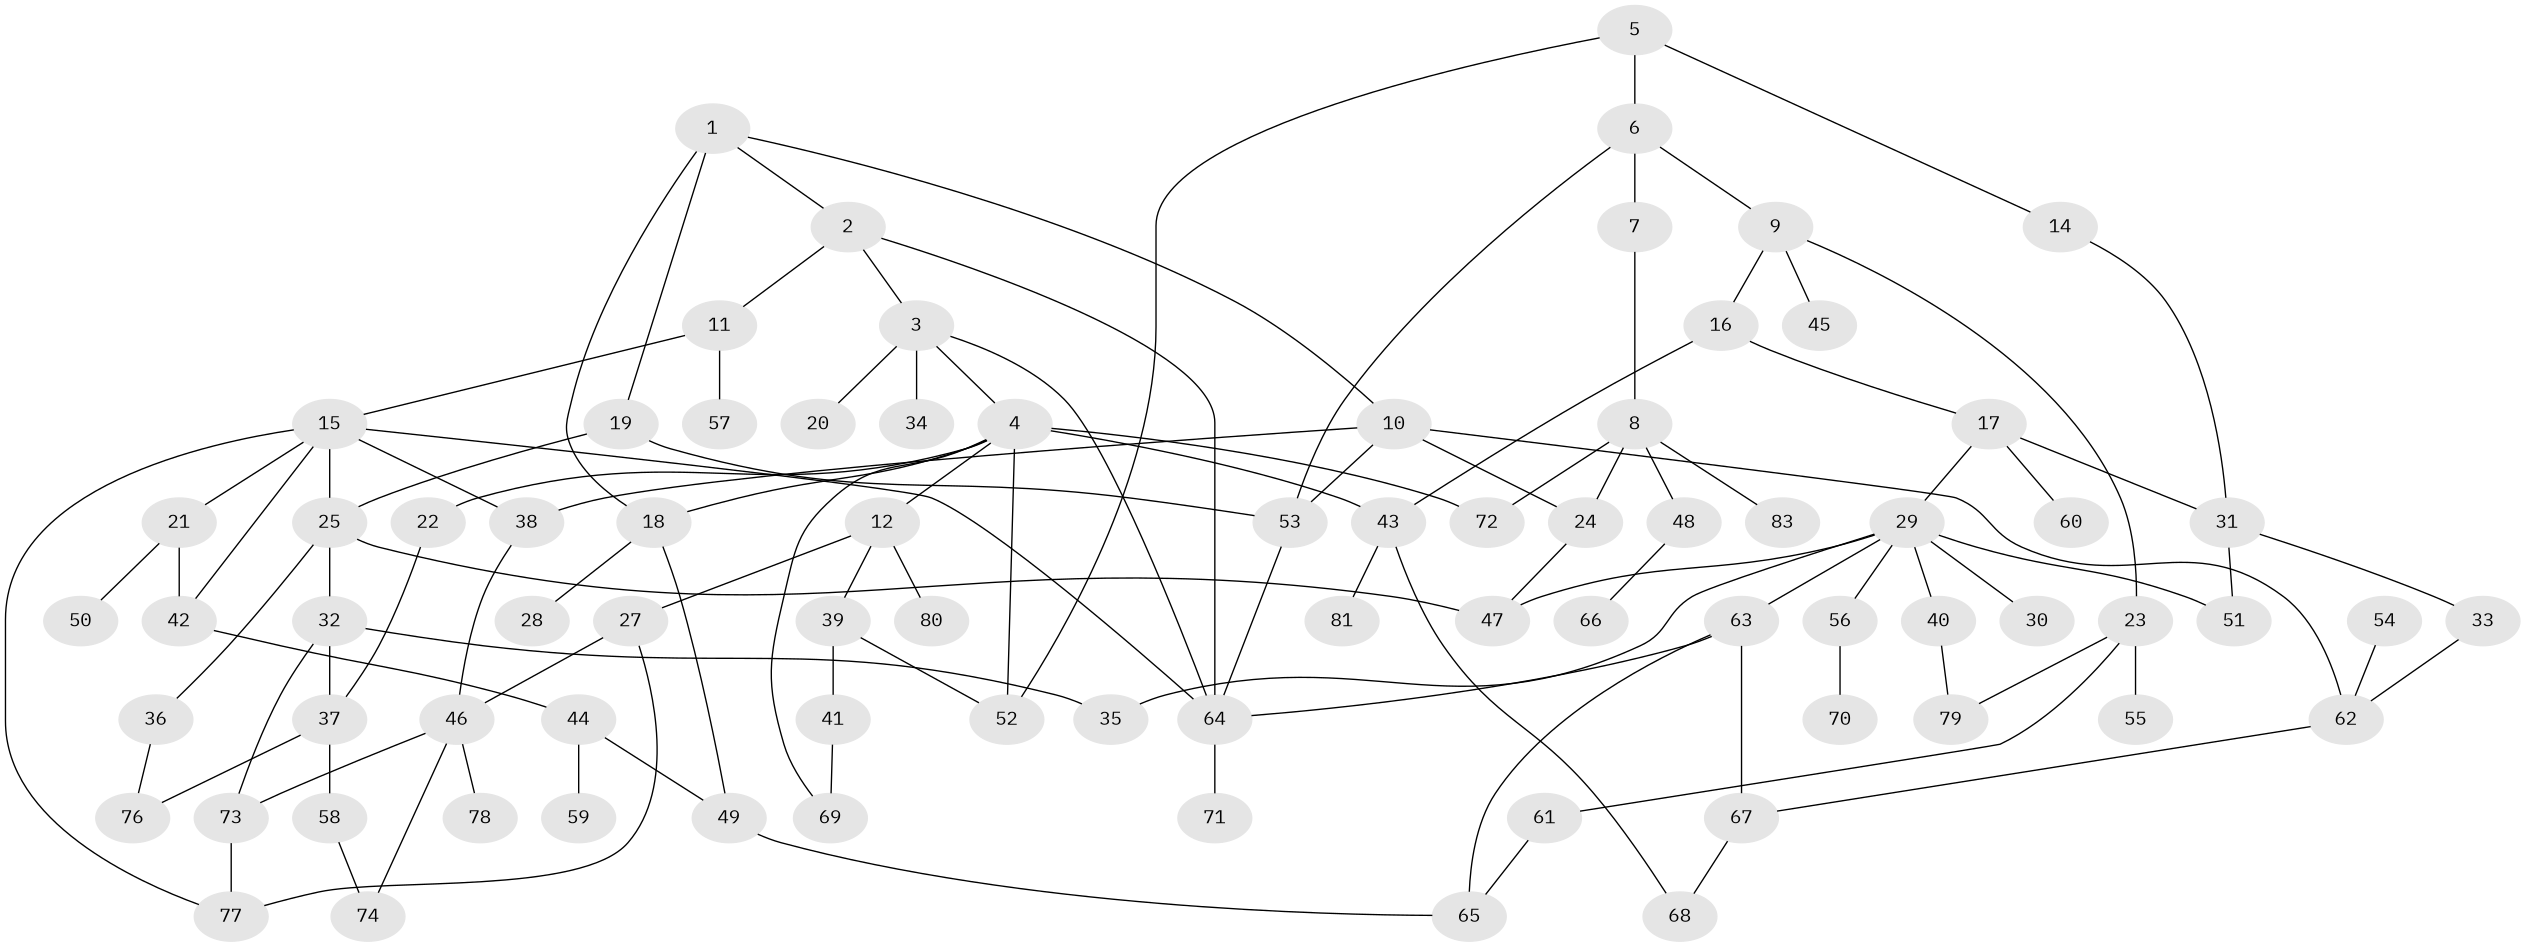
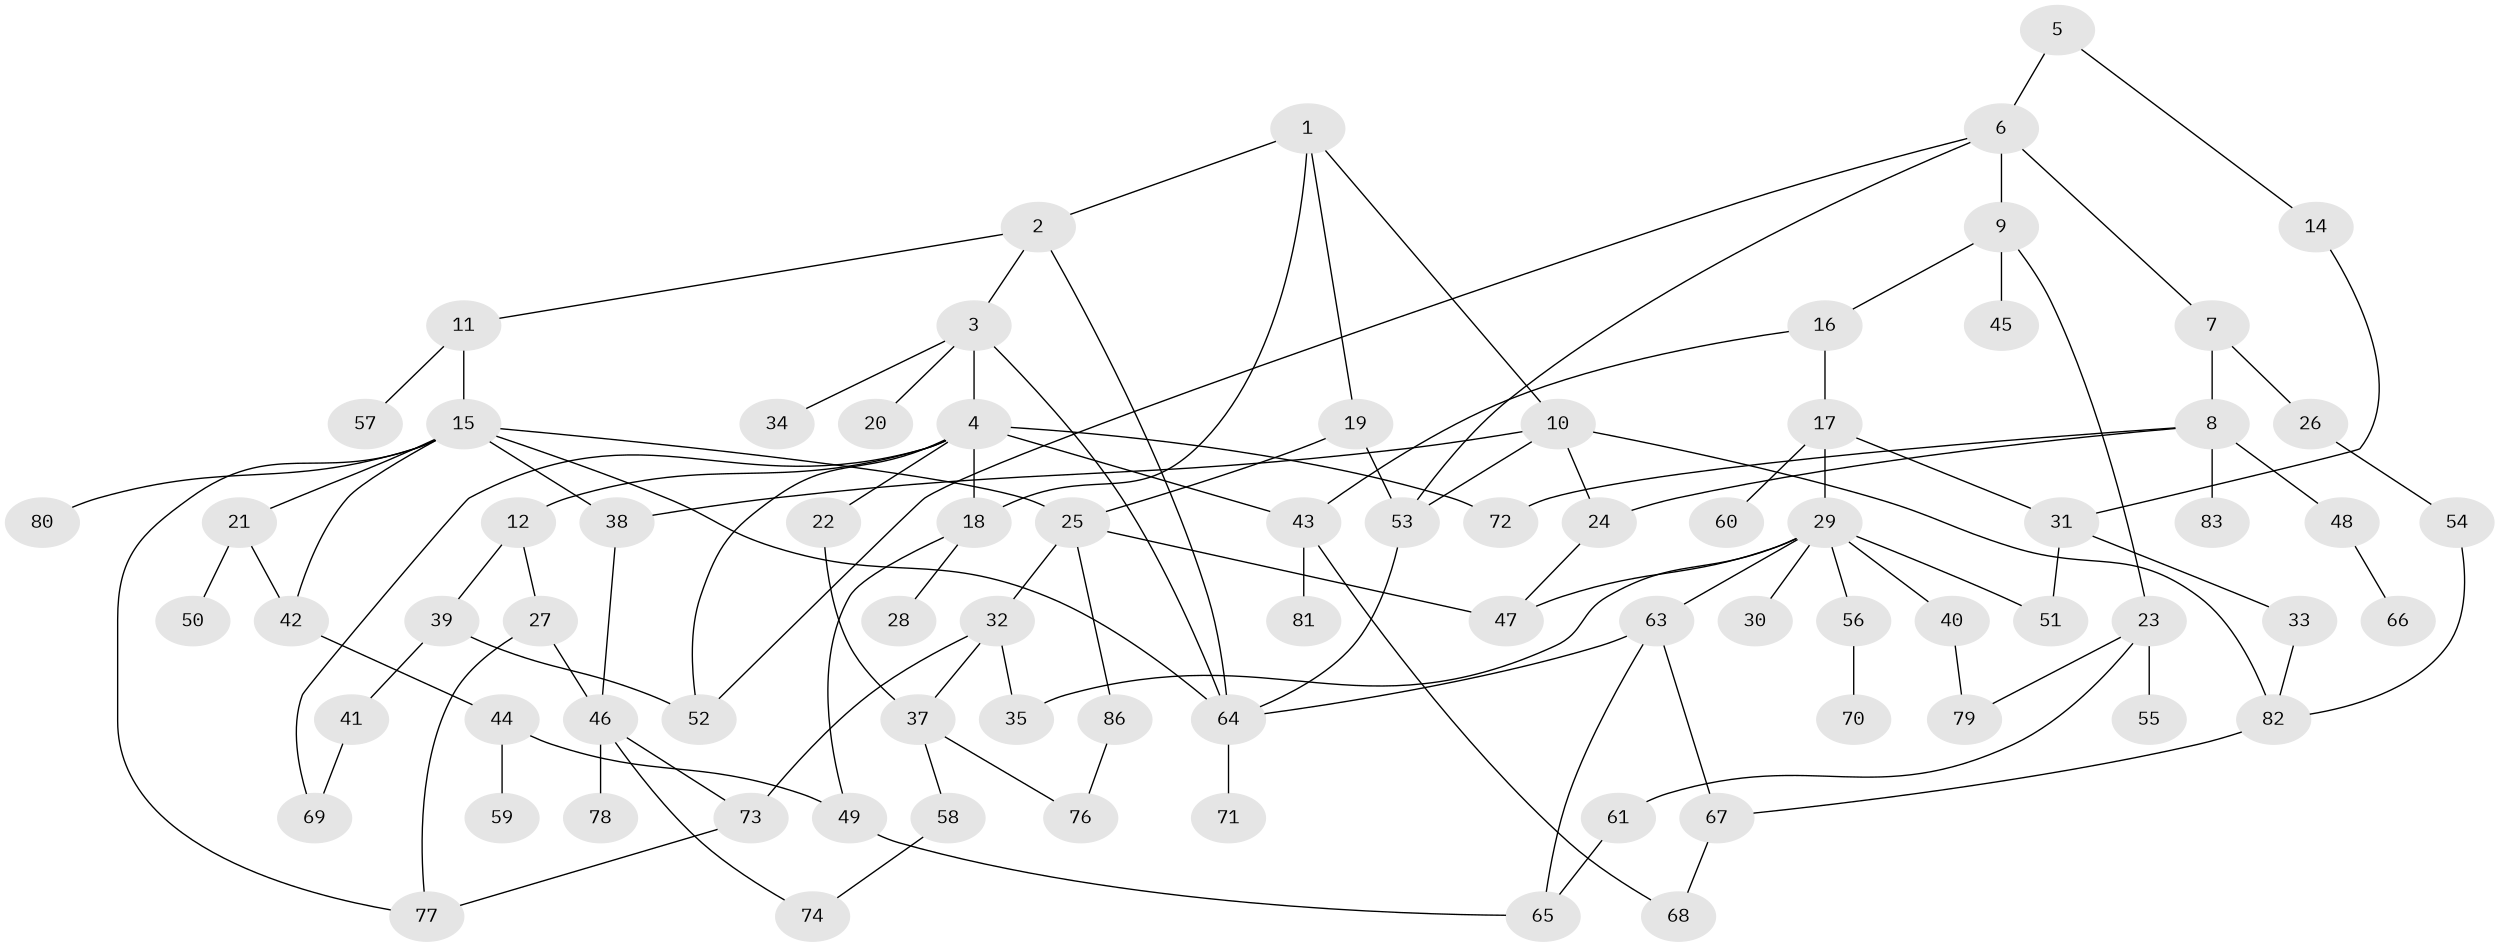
(1156, 226) -> (1305, 350)
none -> (2311, 424)
(907, 572) -> (273, 474)
(156, 720) -> (1115, 720)
(2346, 720) -> (2274, 720)
